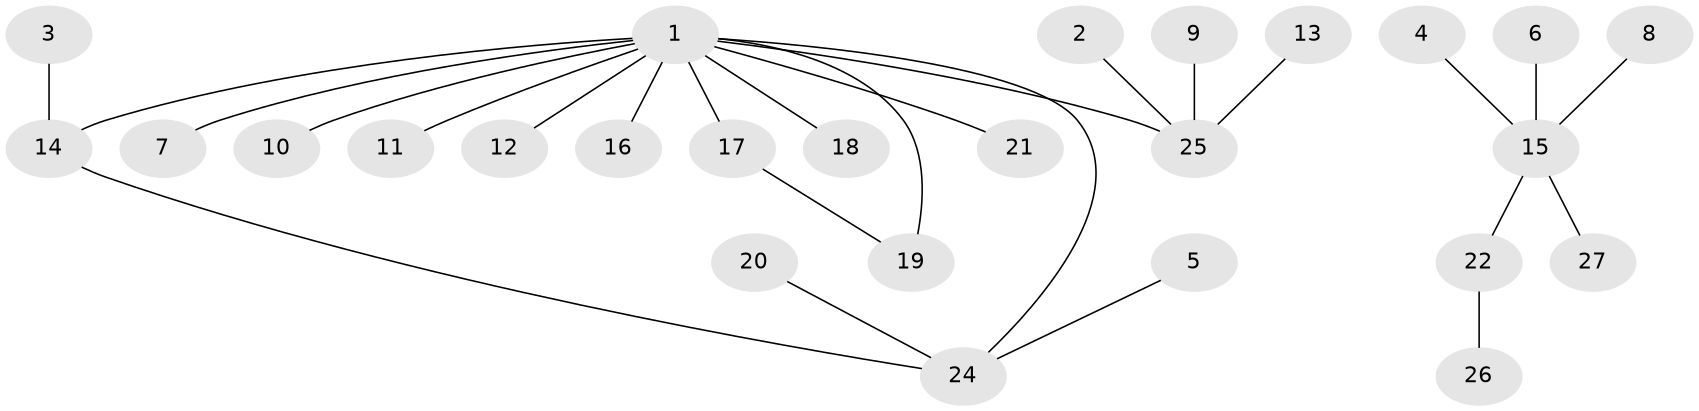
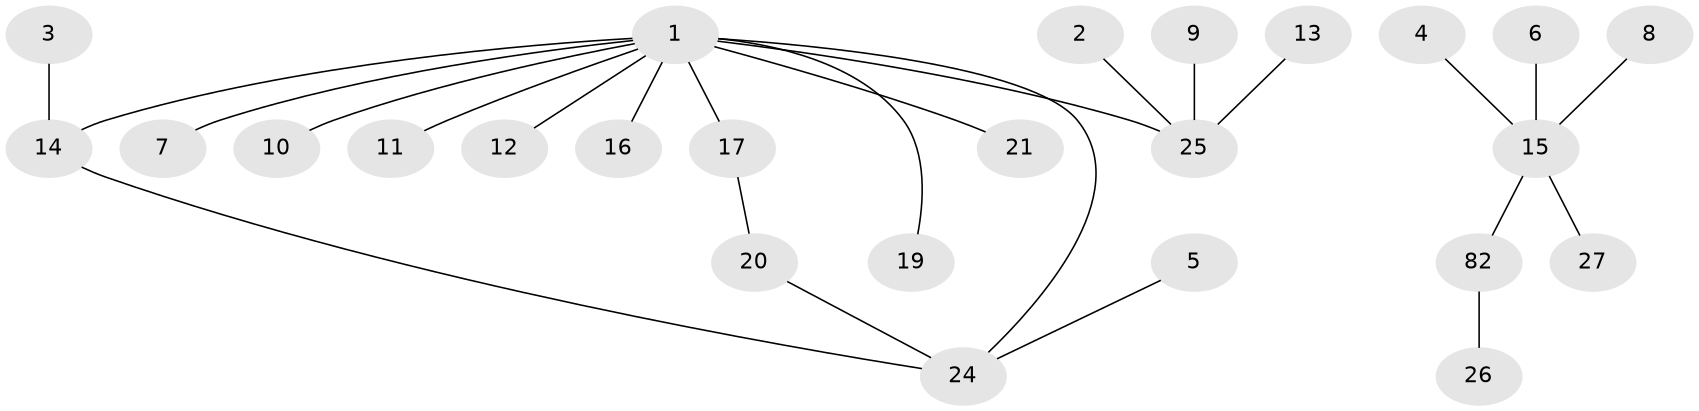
(846, 149) -> none
(822, 206) -> (743, 205)
(1479, 263) -> (1479, 263)
